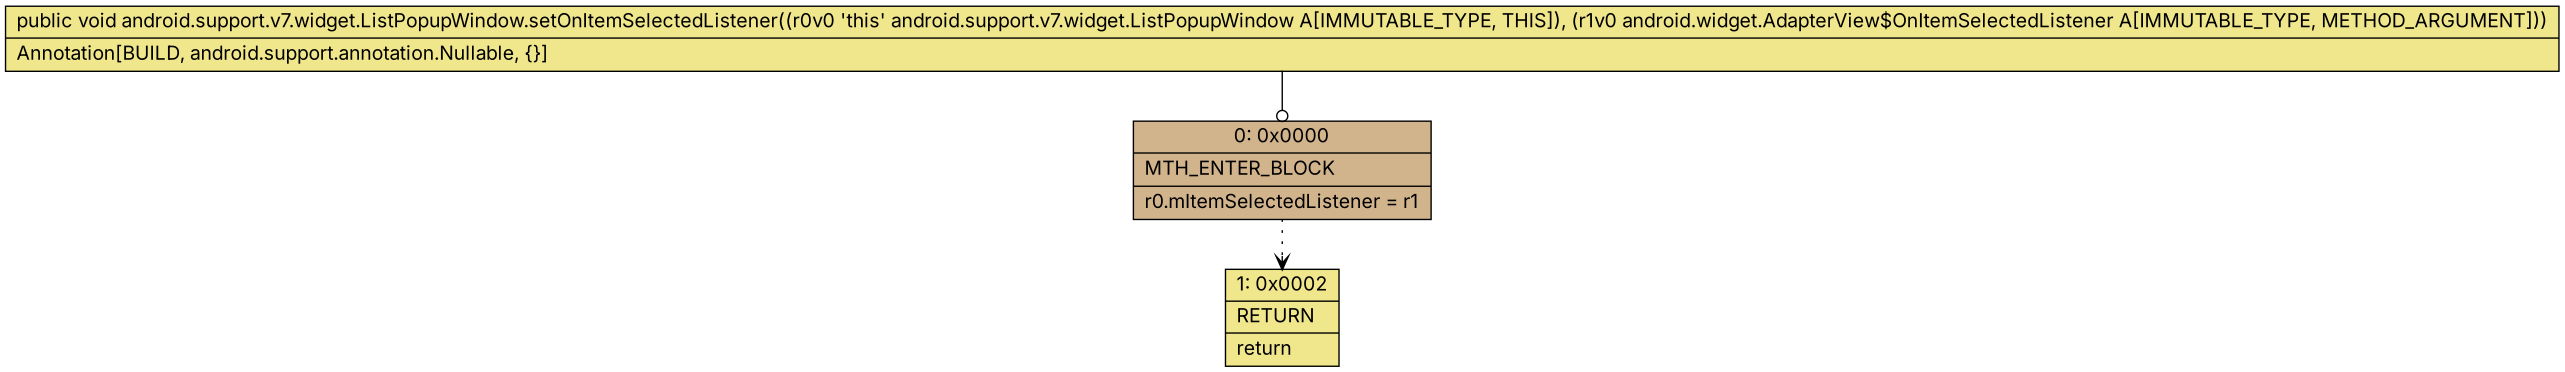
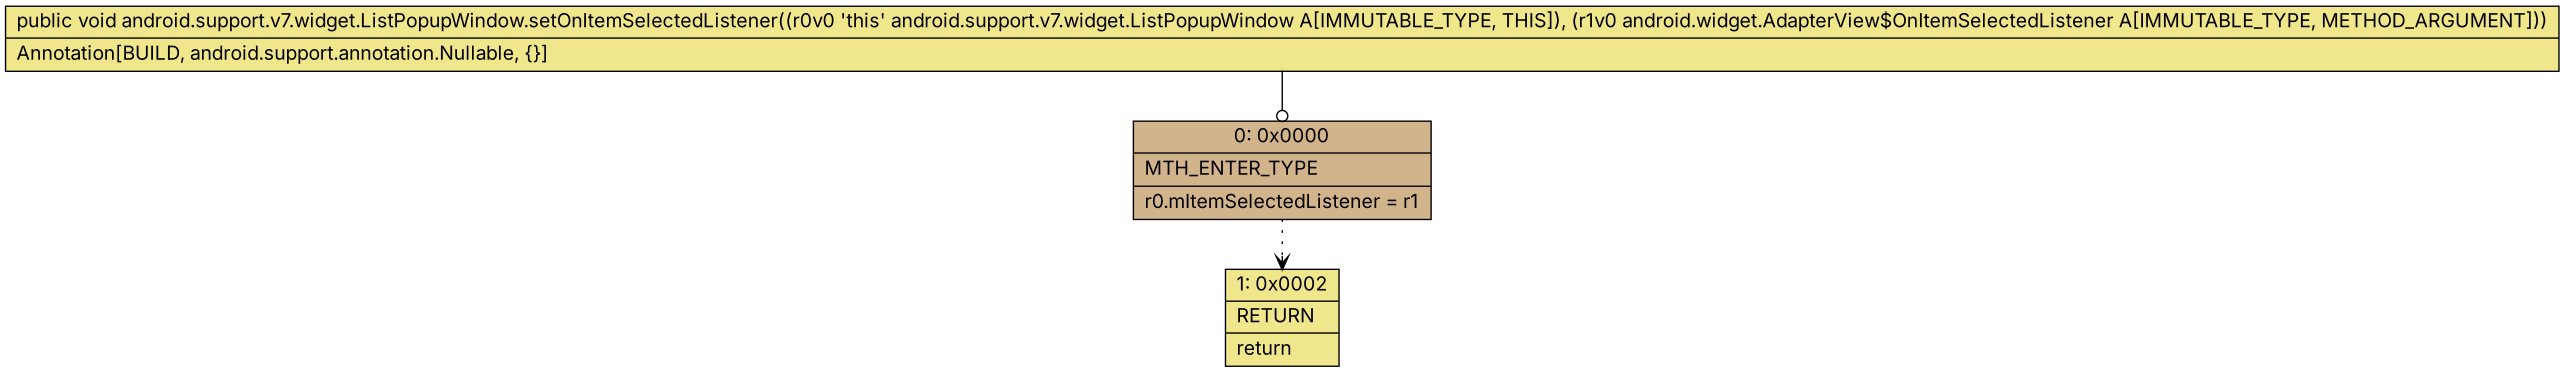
(1241, 169) -> (1232, 169)
